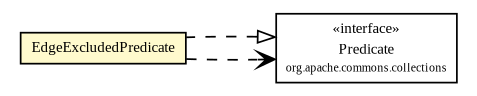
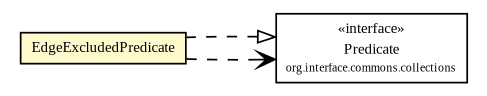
(367, 68) -> (372, 68)
